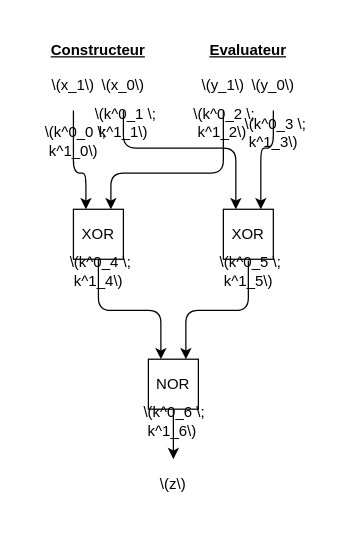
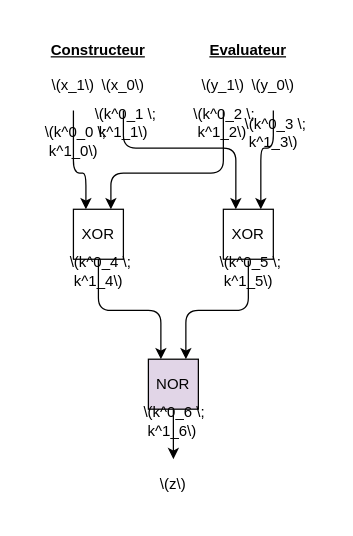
(173, 384) -> (173, 384)
